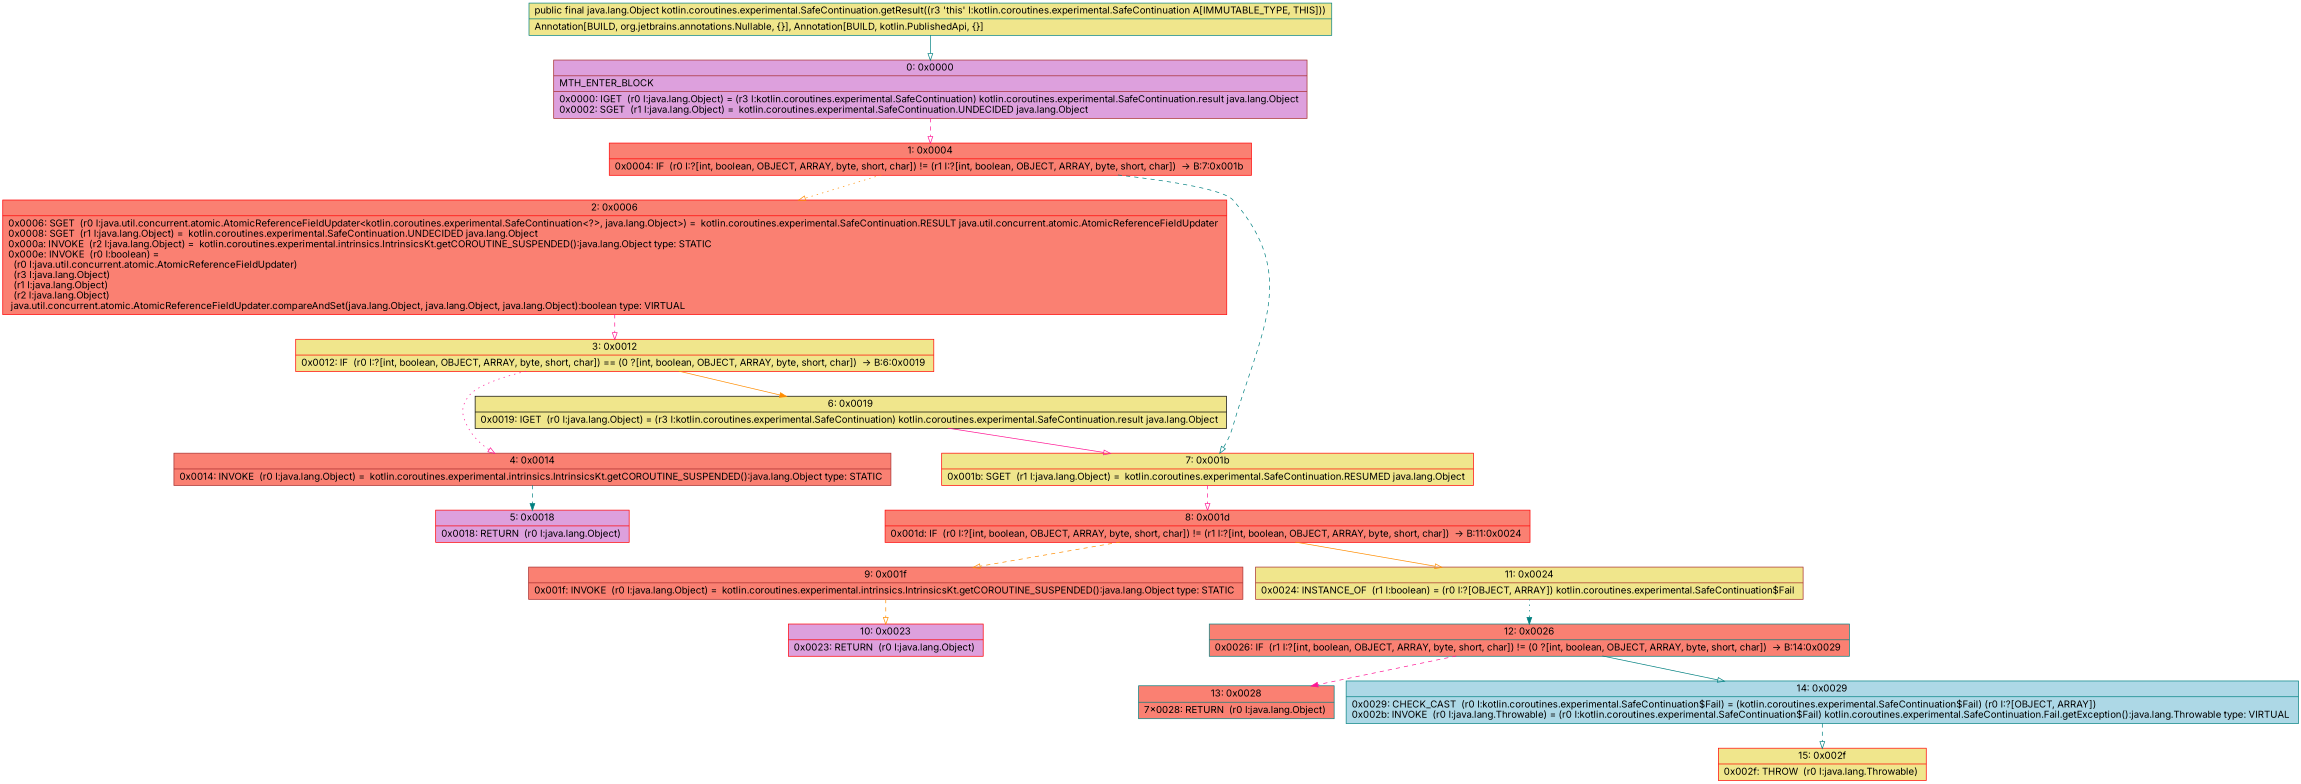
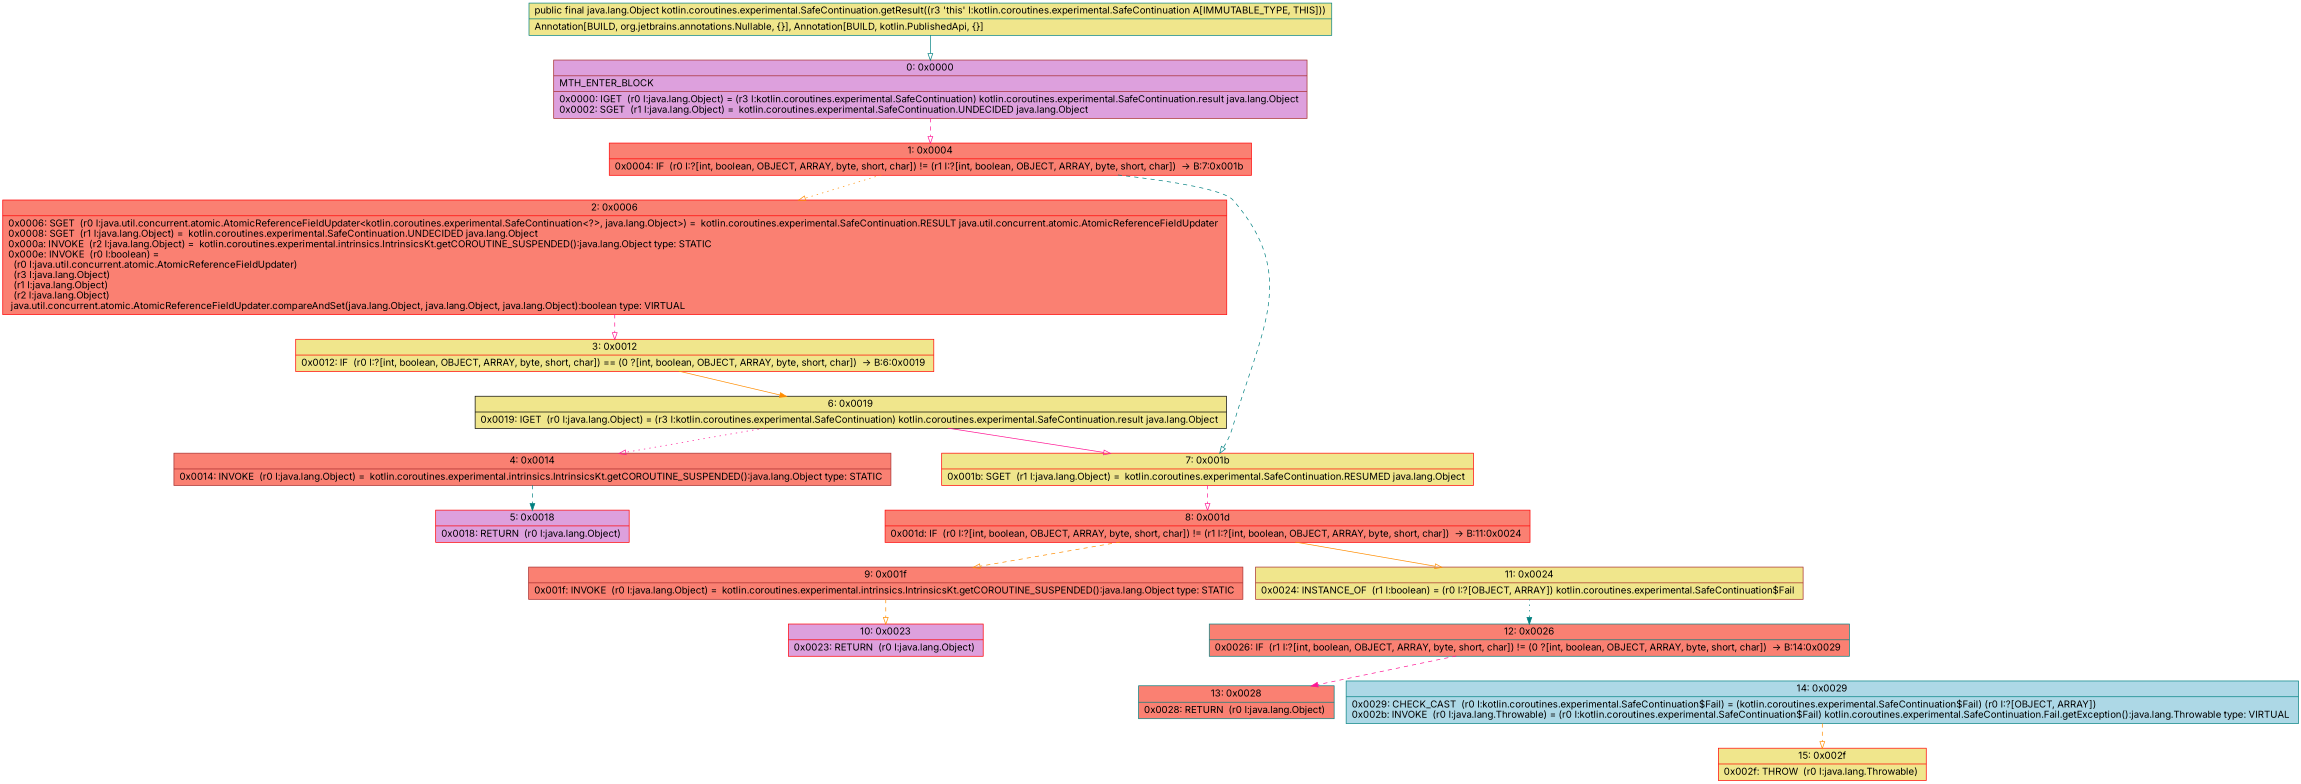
(468, 397) -> (695, 440)
(1660, 668) -> none
(1236, 710) -> (1236, 710)
(1822, 733) -> (1822, 733)
